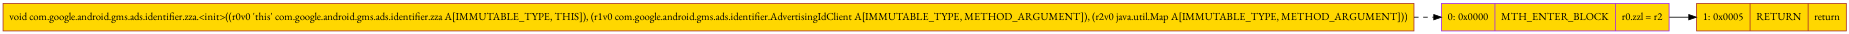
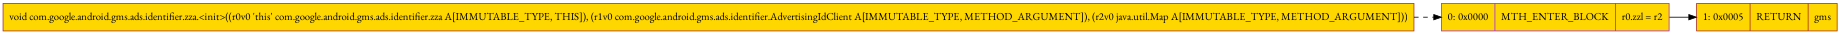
(1827, 17) -> (1823, 17)
